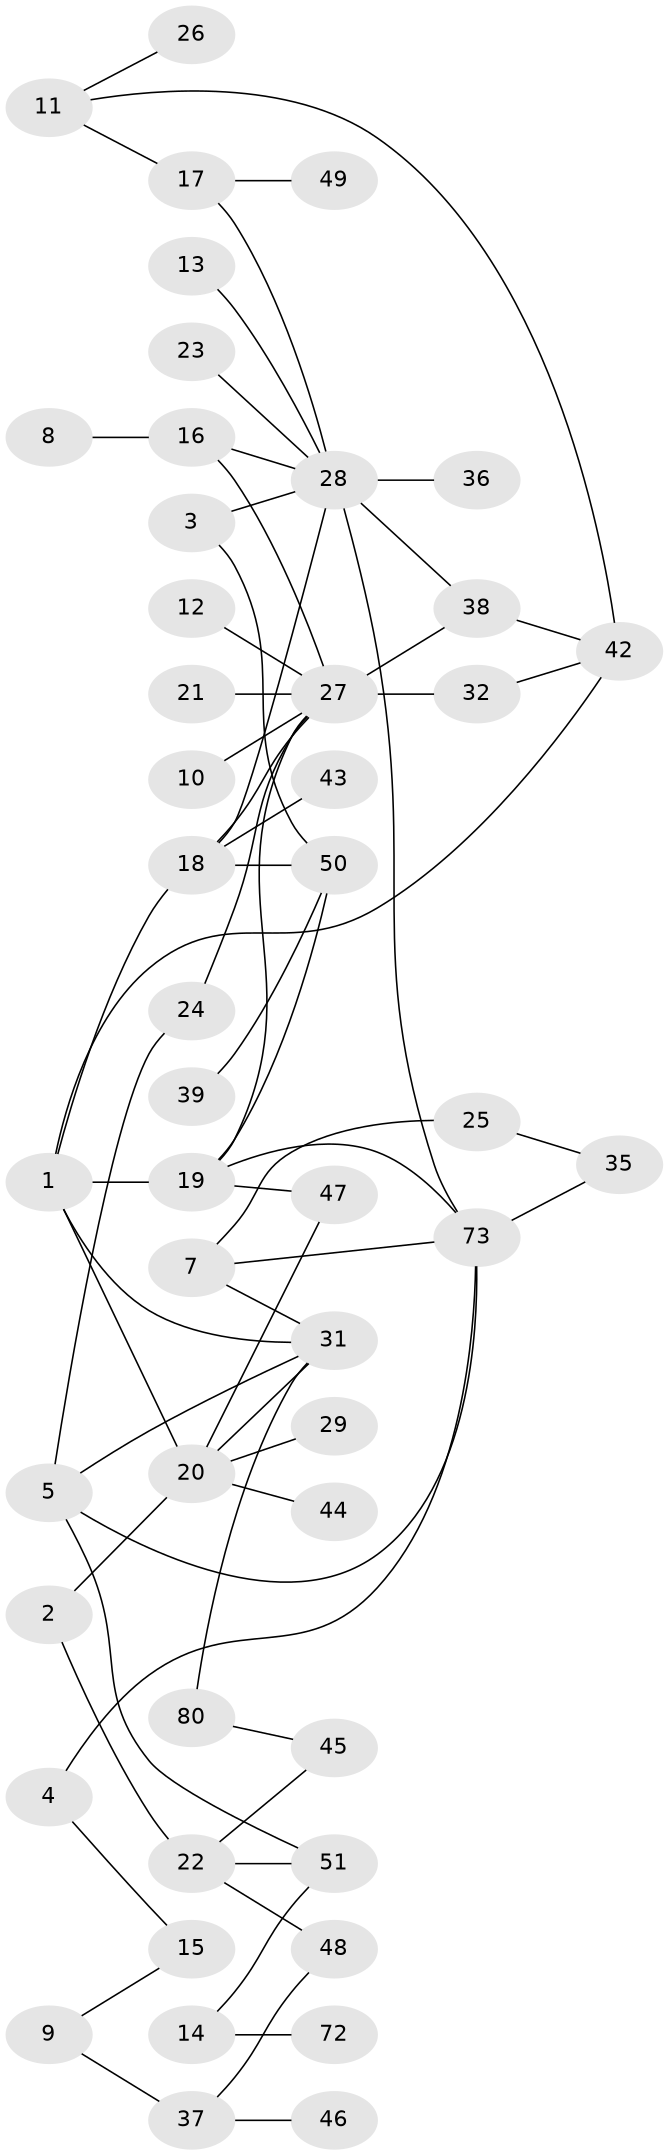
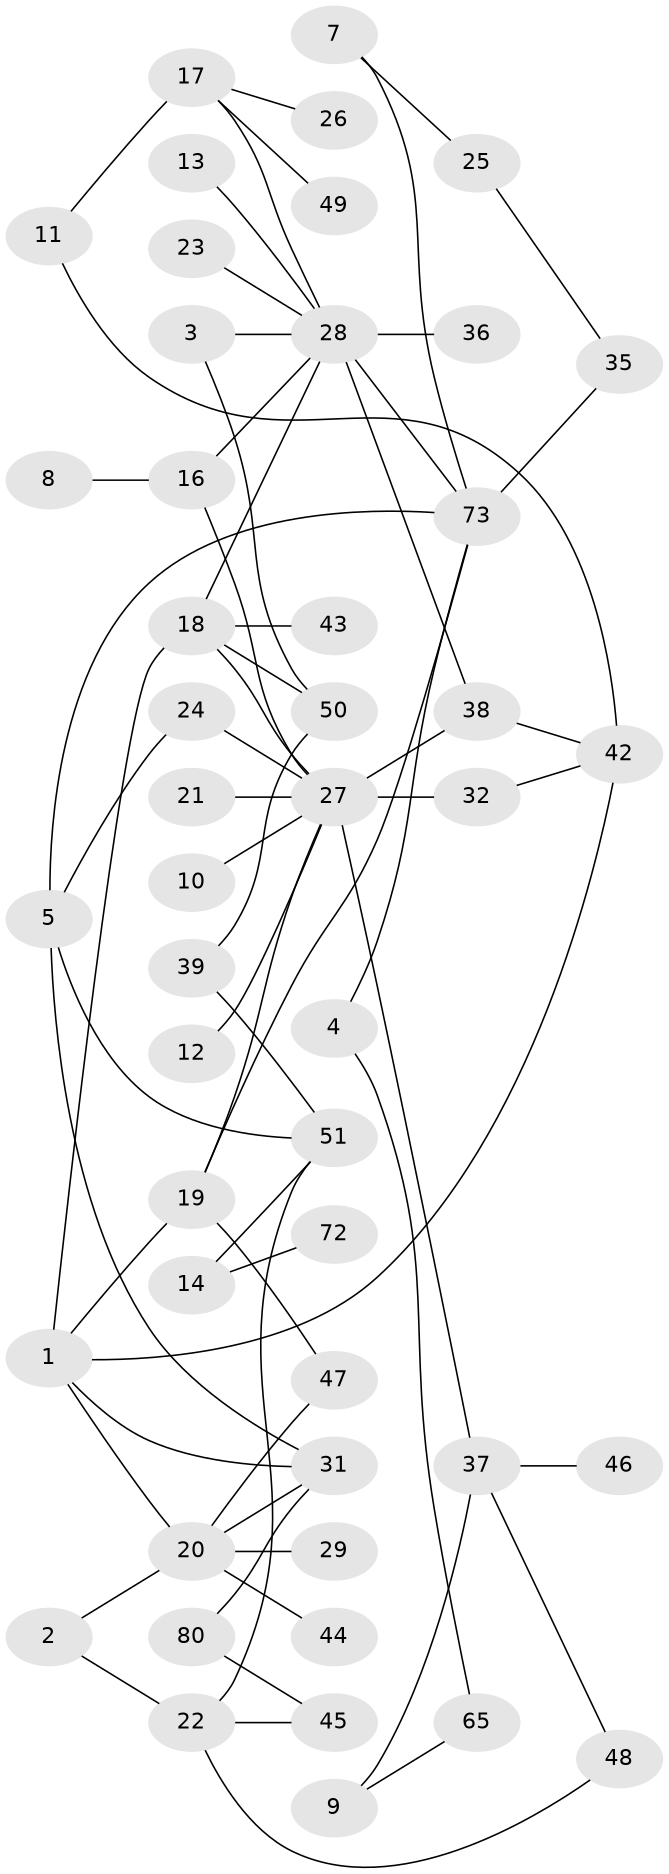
(121, 71) -> (263, 99)
(286, 1032) -> none
none -> (270, 1054)
none -> (408, 1131)
(263, 1304) -> none
(192, 1949) -> (477, 1723)
